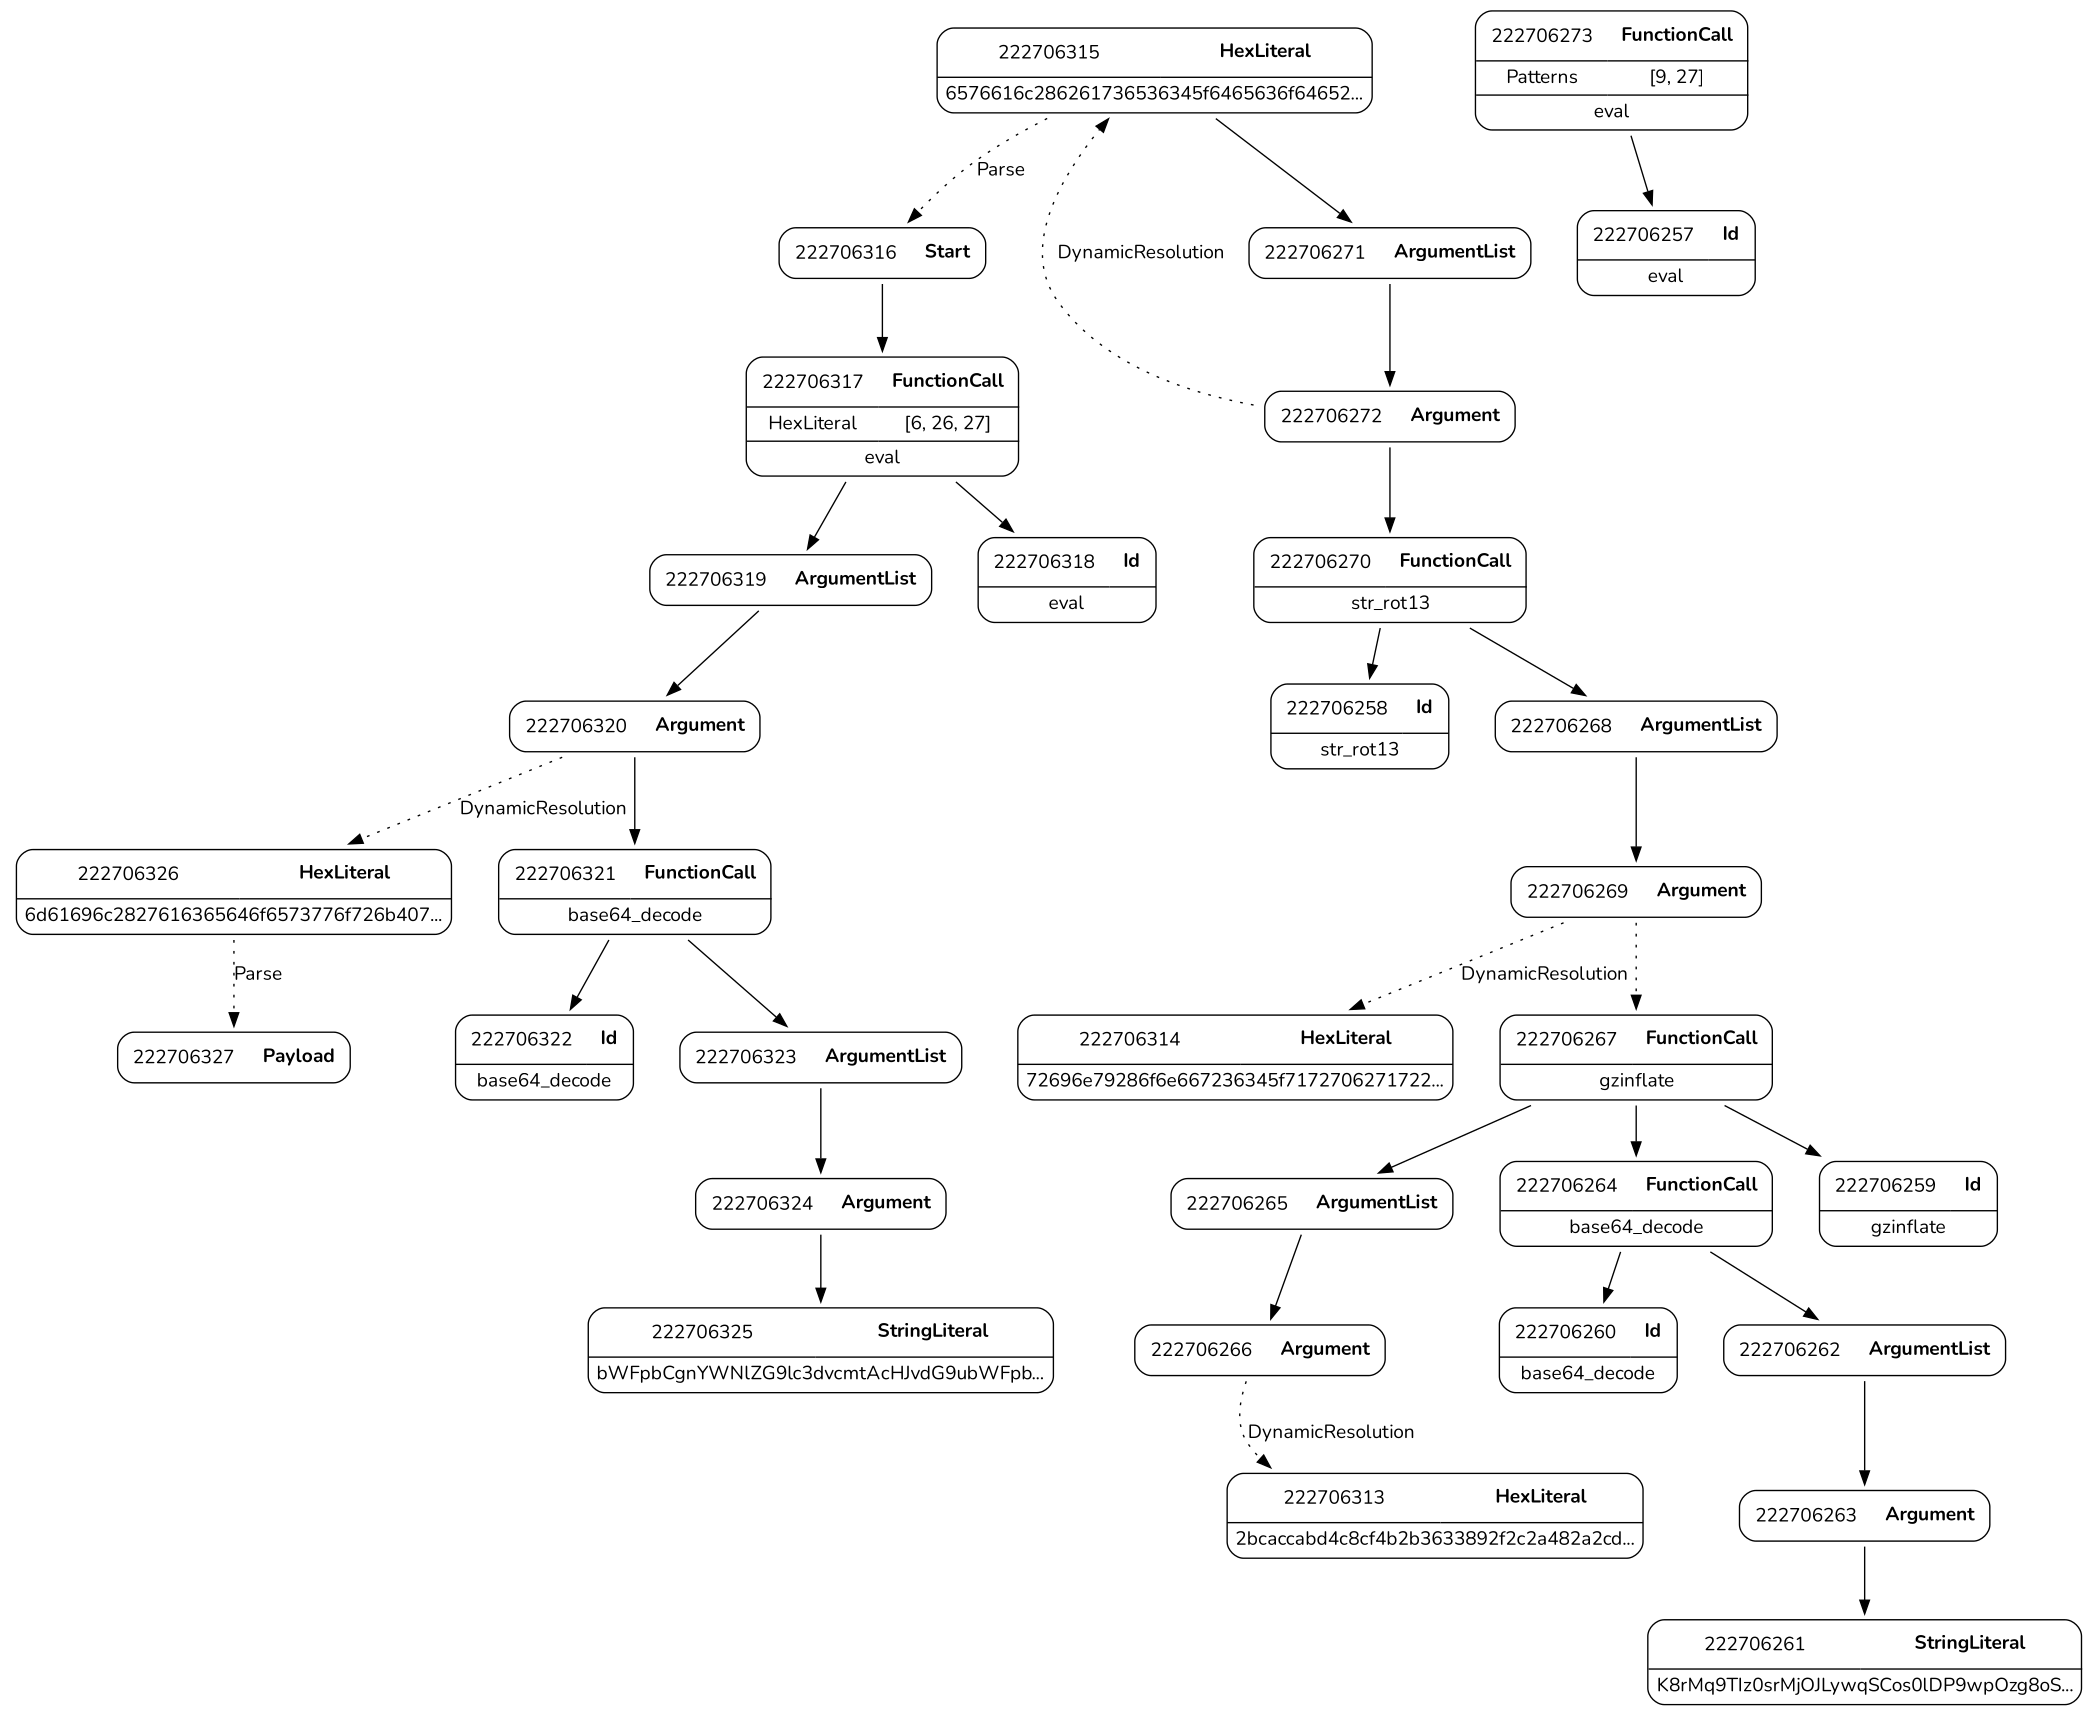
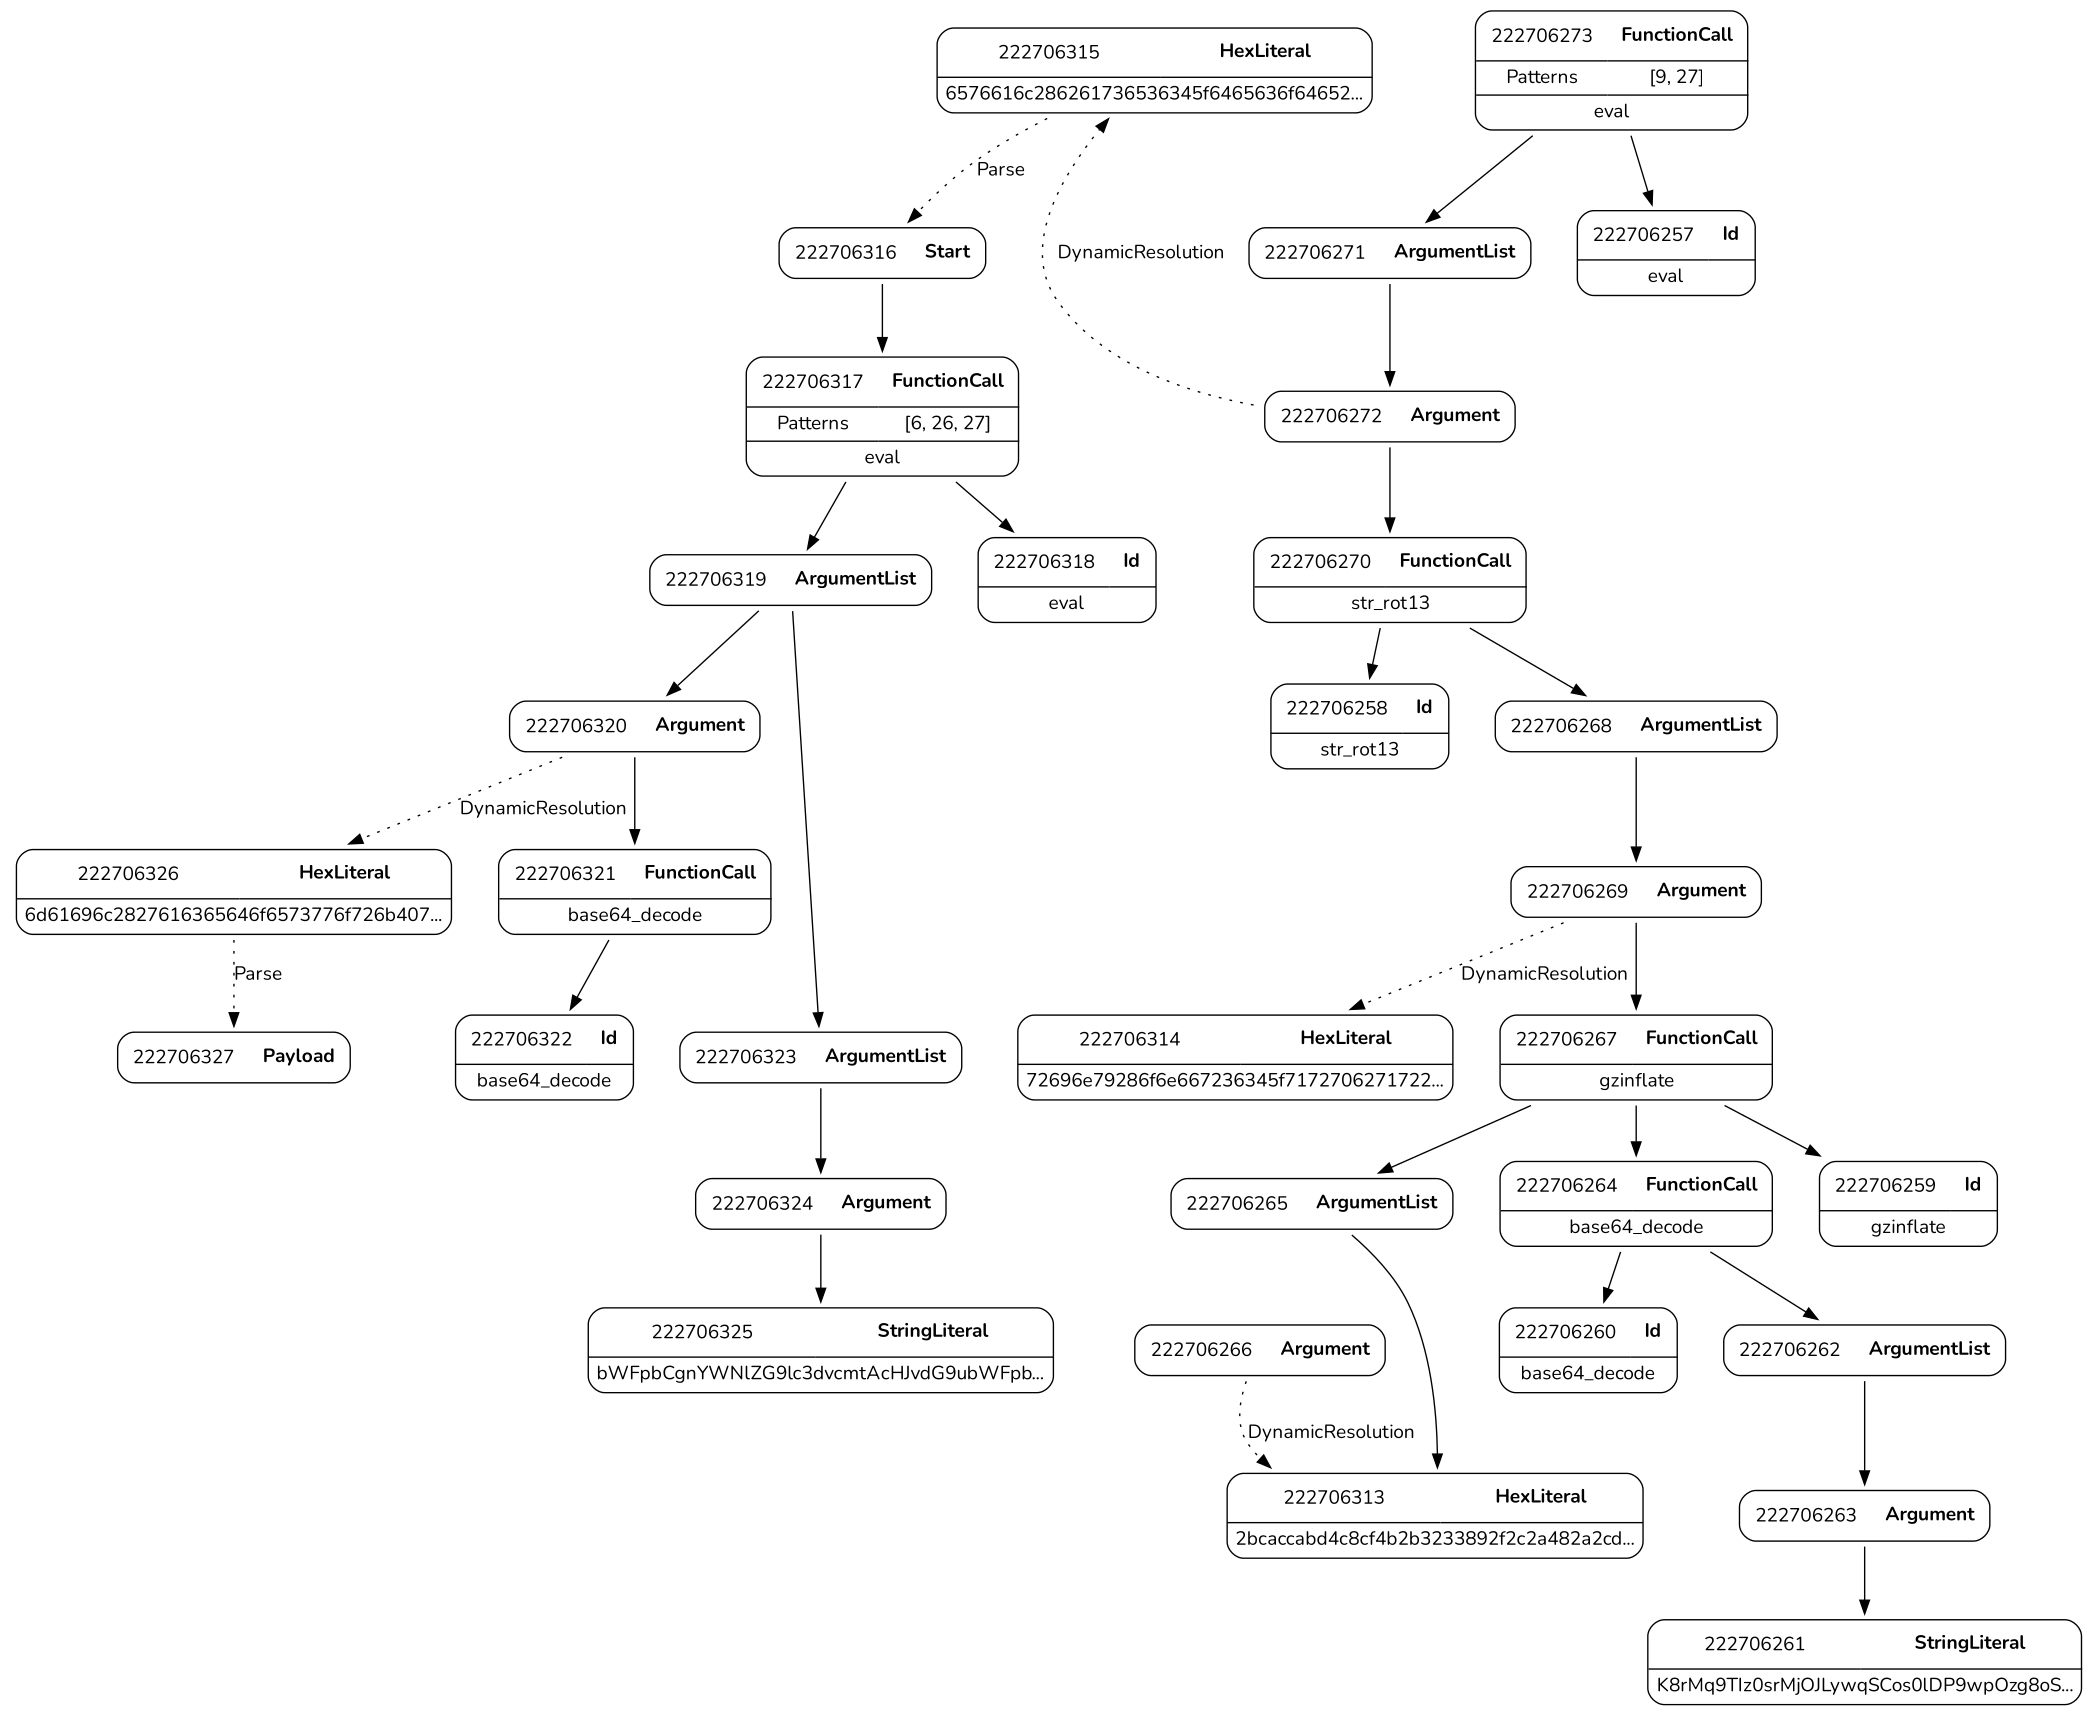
(1278, 166) -> (1485, 175)
(813, 423) -> (813, 423)
(1636, 959) -> (1636, 959)
(732, 979) -> (805, 812)
(1288, 1270) -> (1420, 1334)
(1435, 1539) -> (1435, 1539)
